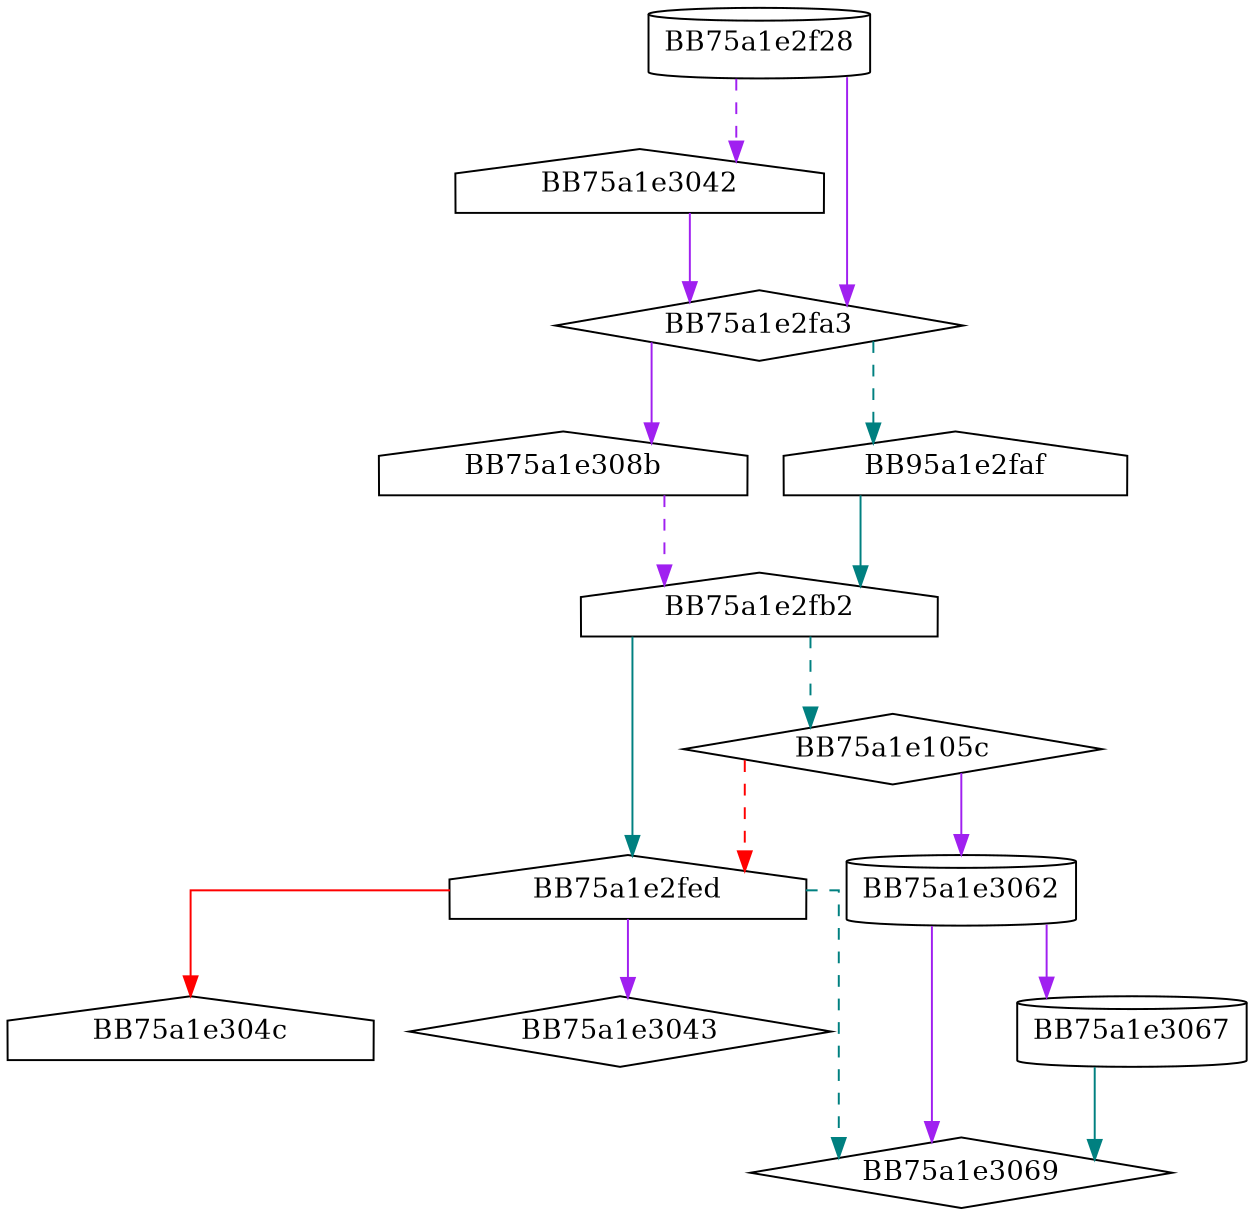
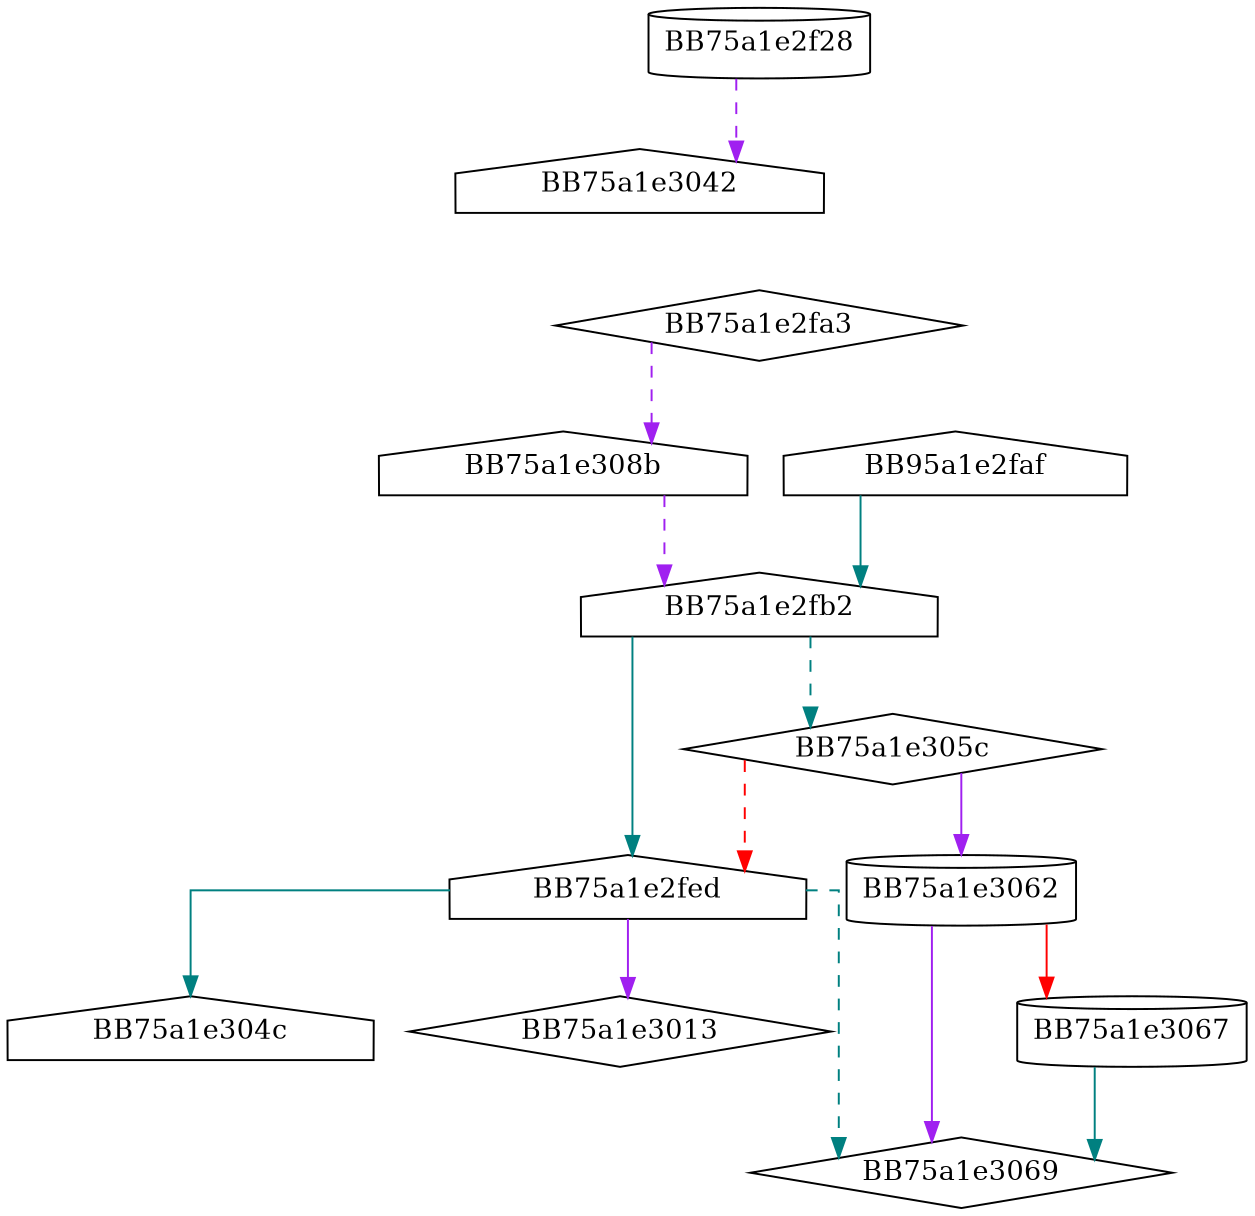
(847, 181) -> none
(690, 248) -> none
(873, 382) -> none
(652, 383) -> (652, 383)
(893, 749) -> (893, 749)
(277, 890) -> (277, 890)
(1047, 951) -> (1047, 951)
(620, 1032) -> (620, 1032)
